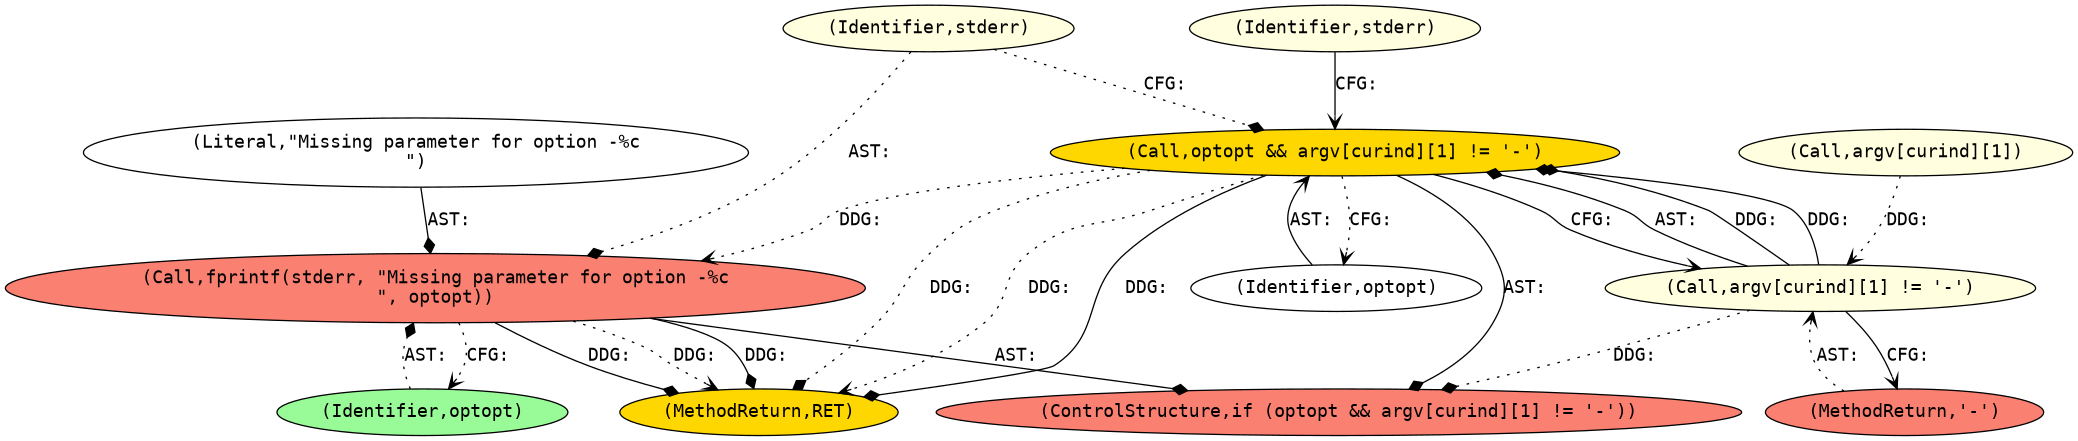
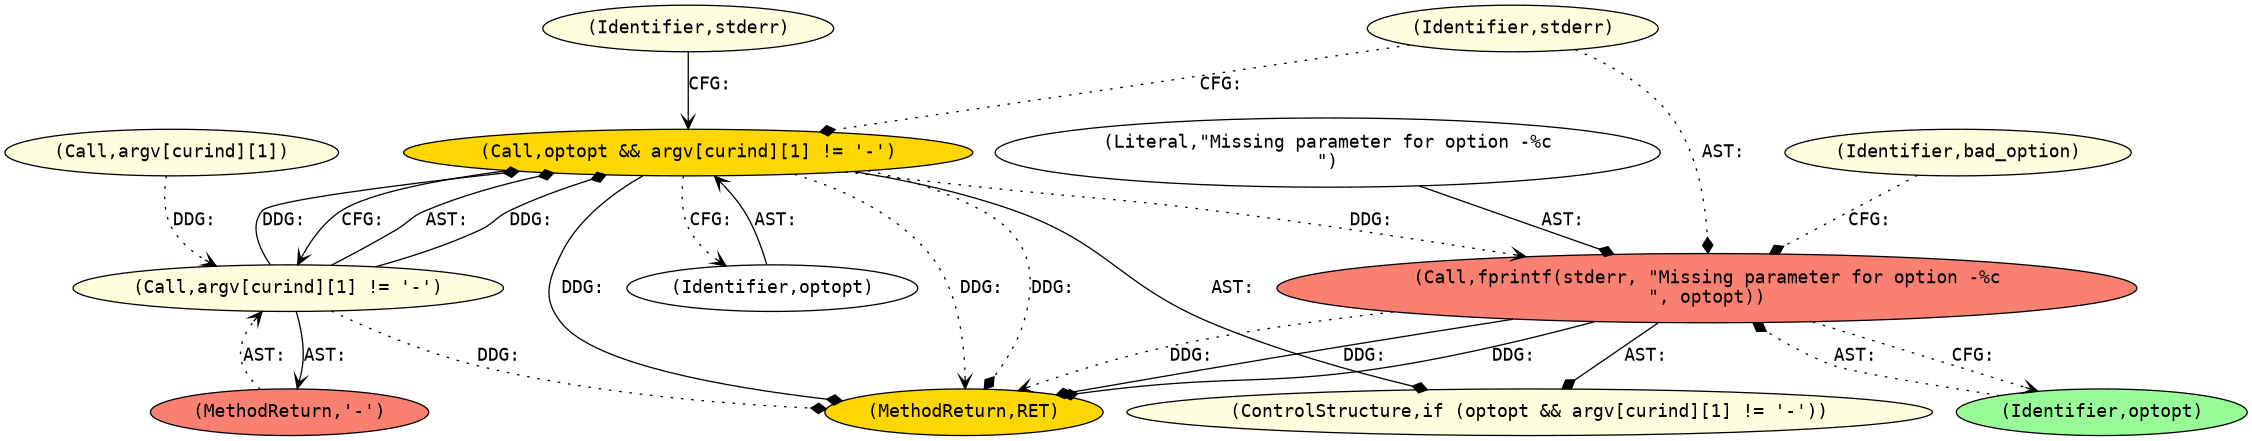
none -> (1958, 153)
(1604, 351) -> (566, 383)
(1914, 356) -> (331, 356)
(1339, 412) -> (1530, 412)
